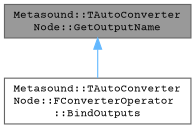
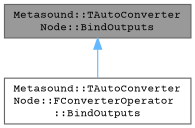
(98, 21) -> (98, 21)
